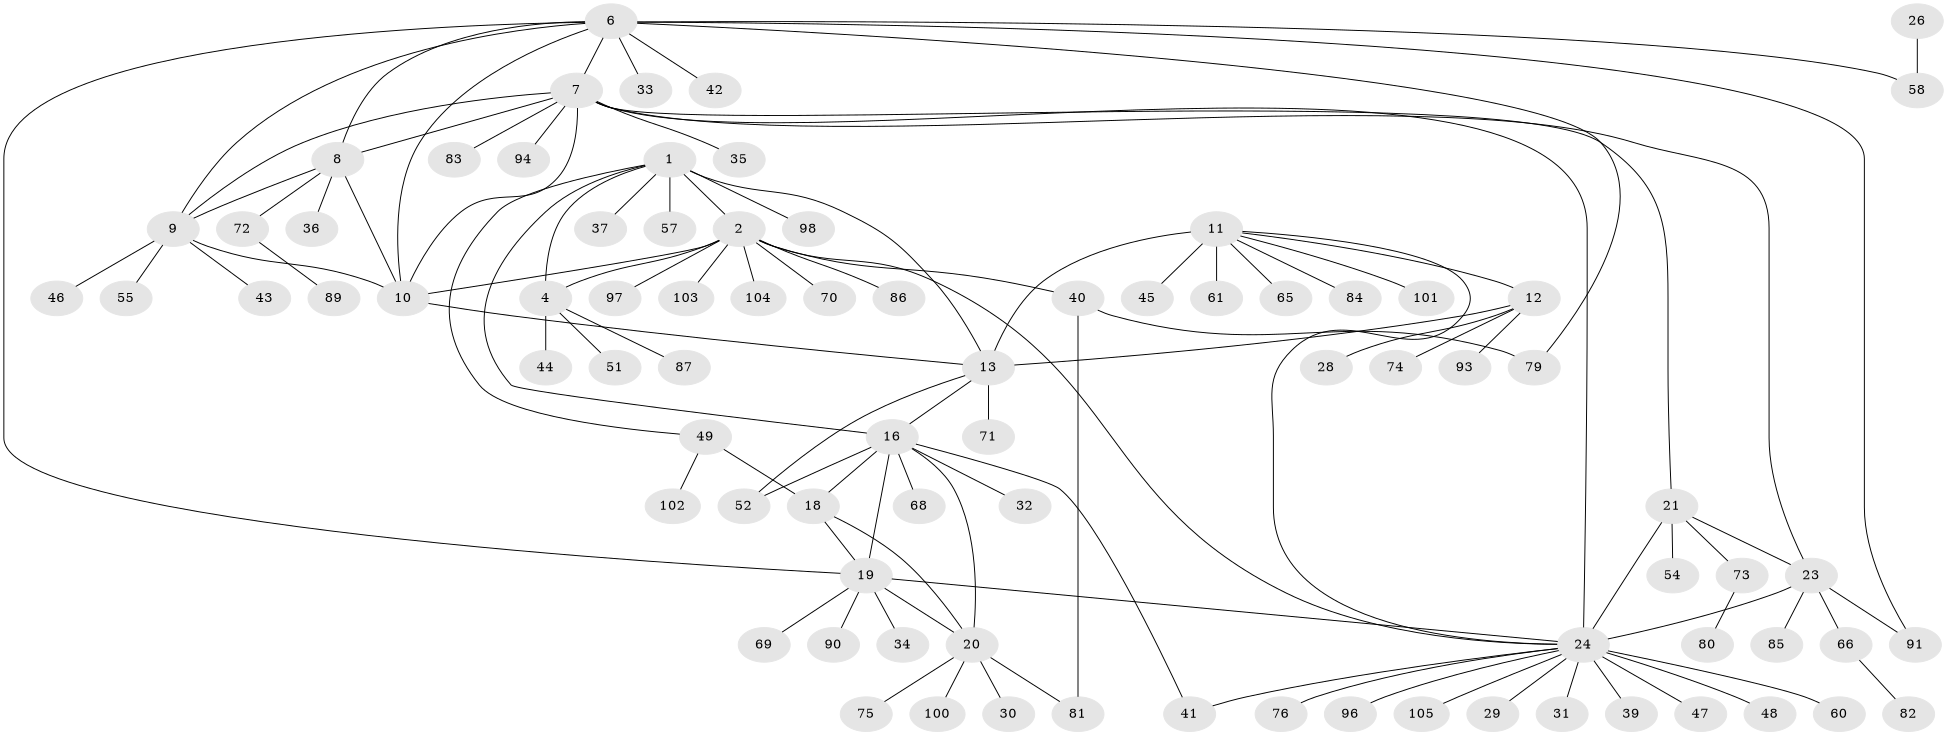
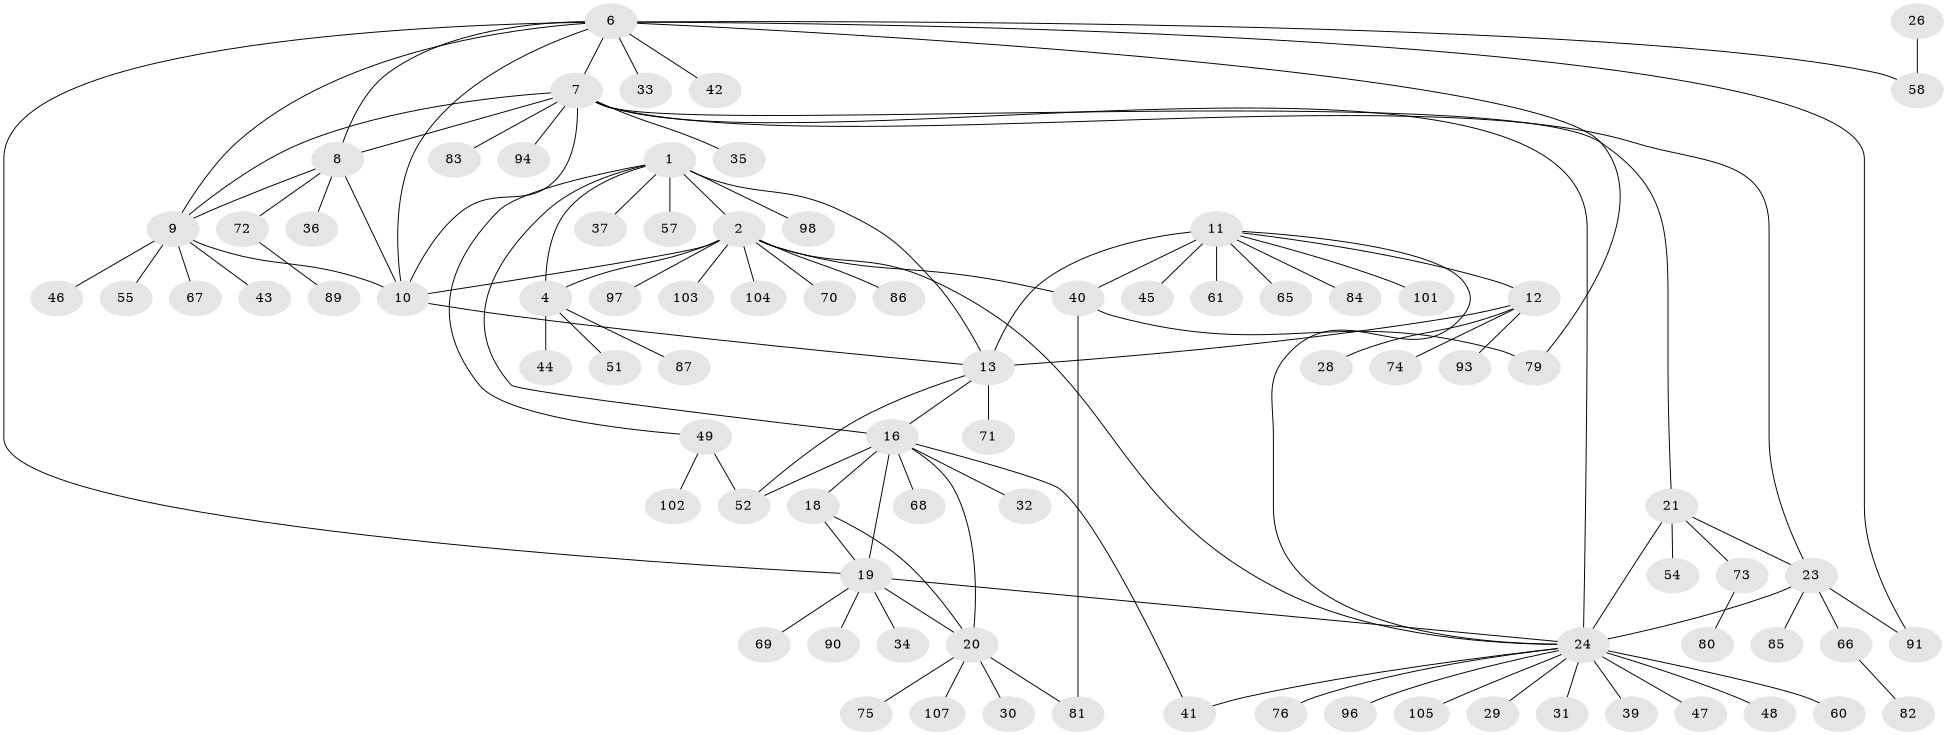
none -> (1147, 264)
none -> (195, 298)
(759, 472) -> (725, 472)
(937, 714) -> (937, 714)
